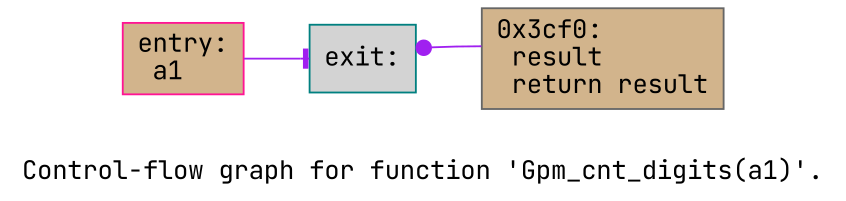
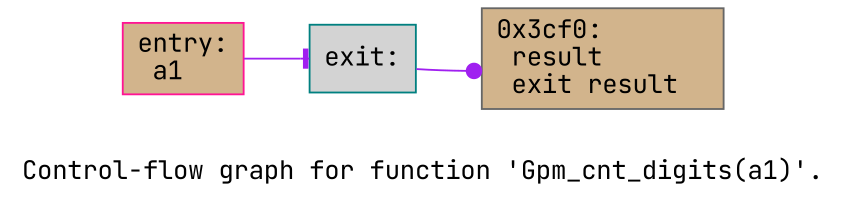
(456, 47) -> (441, 70)
(603, 85) -> (588, 85)
